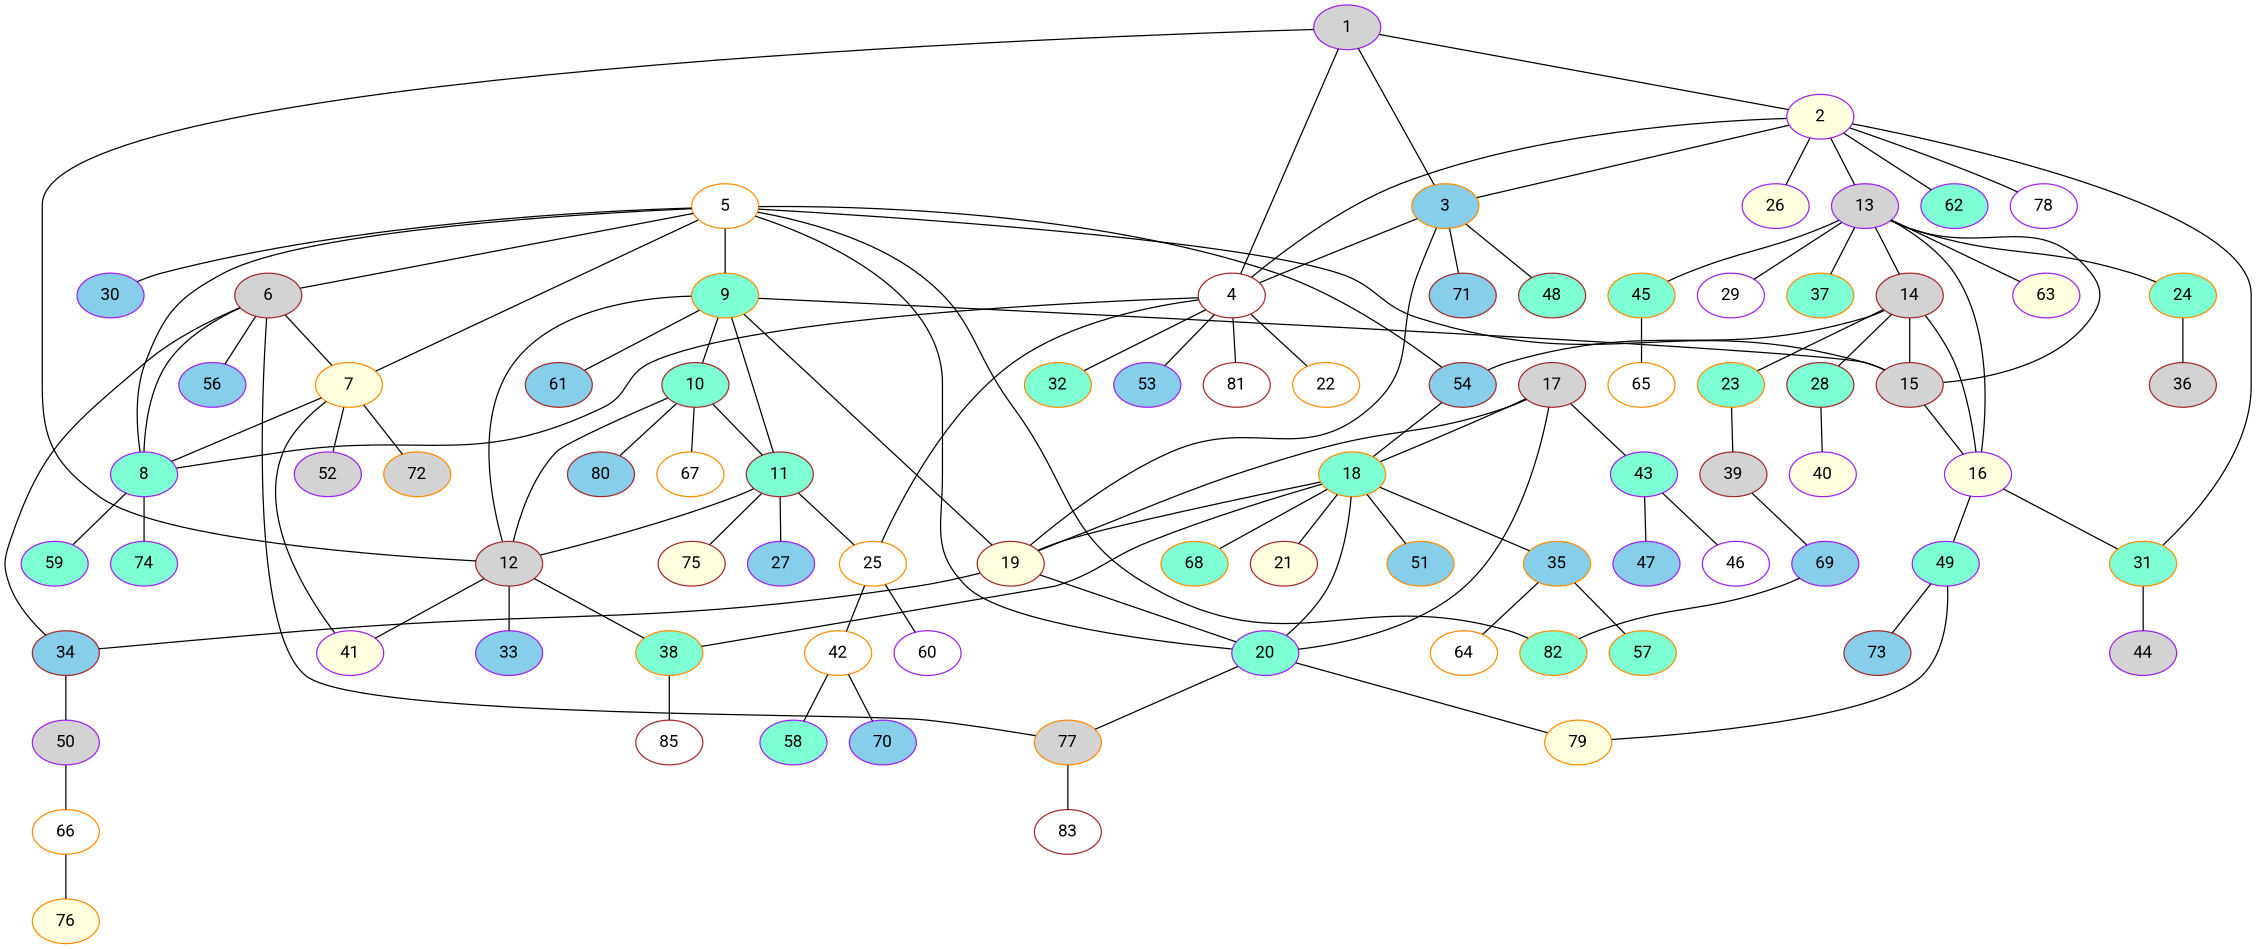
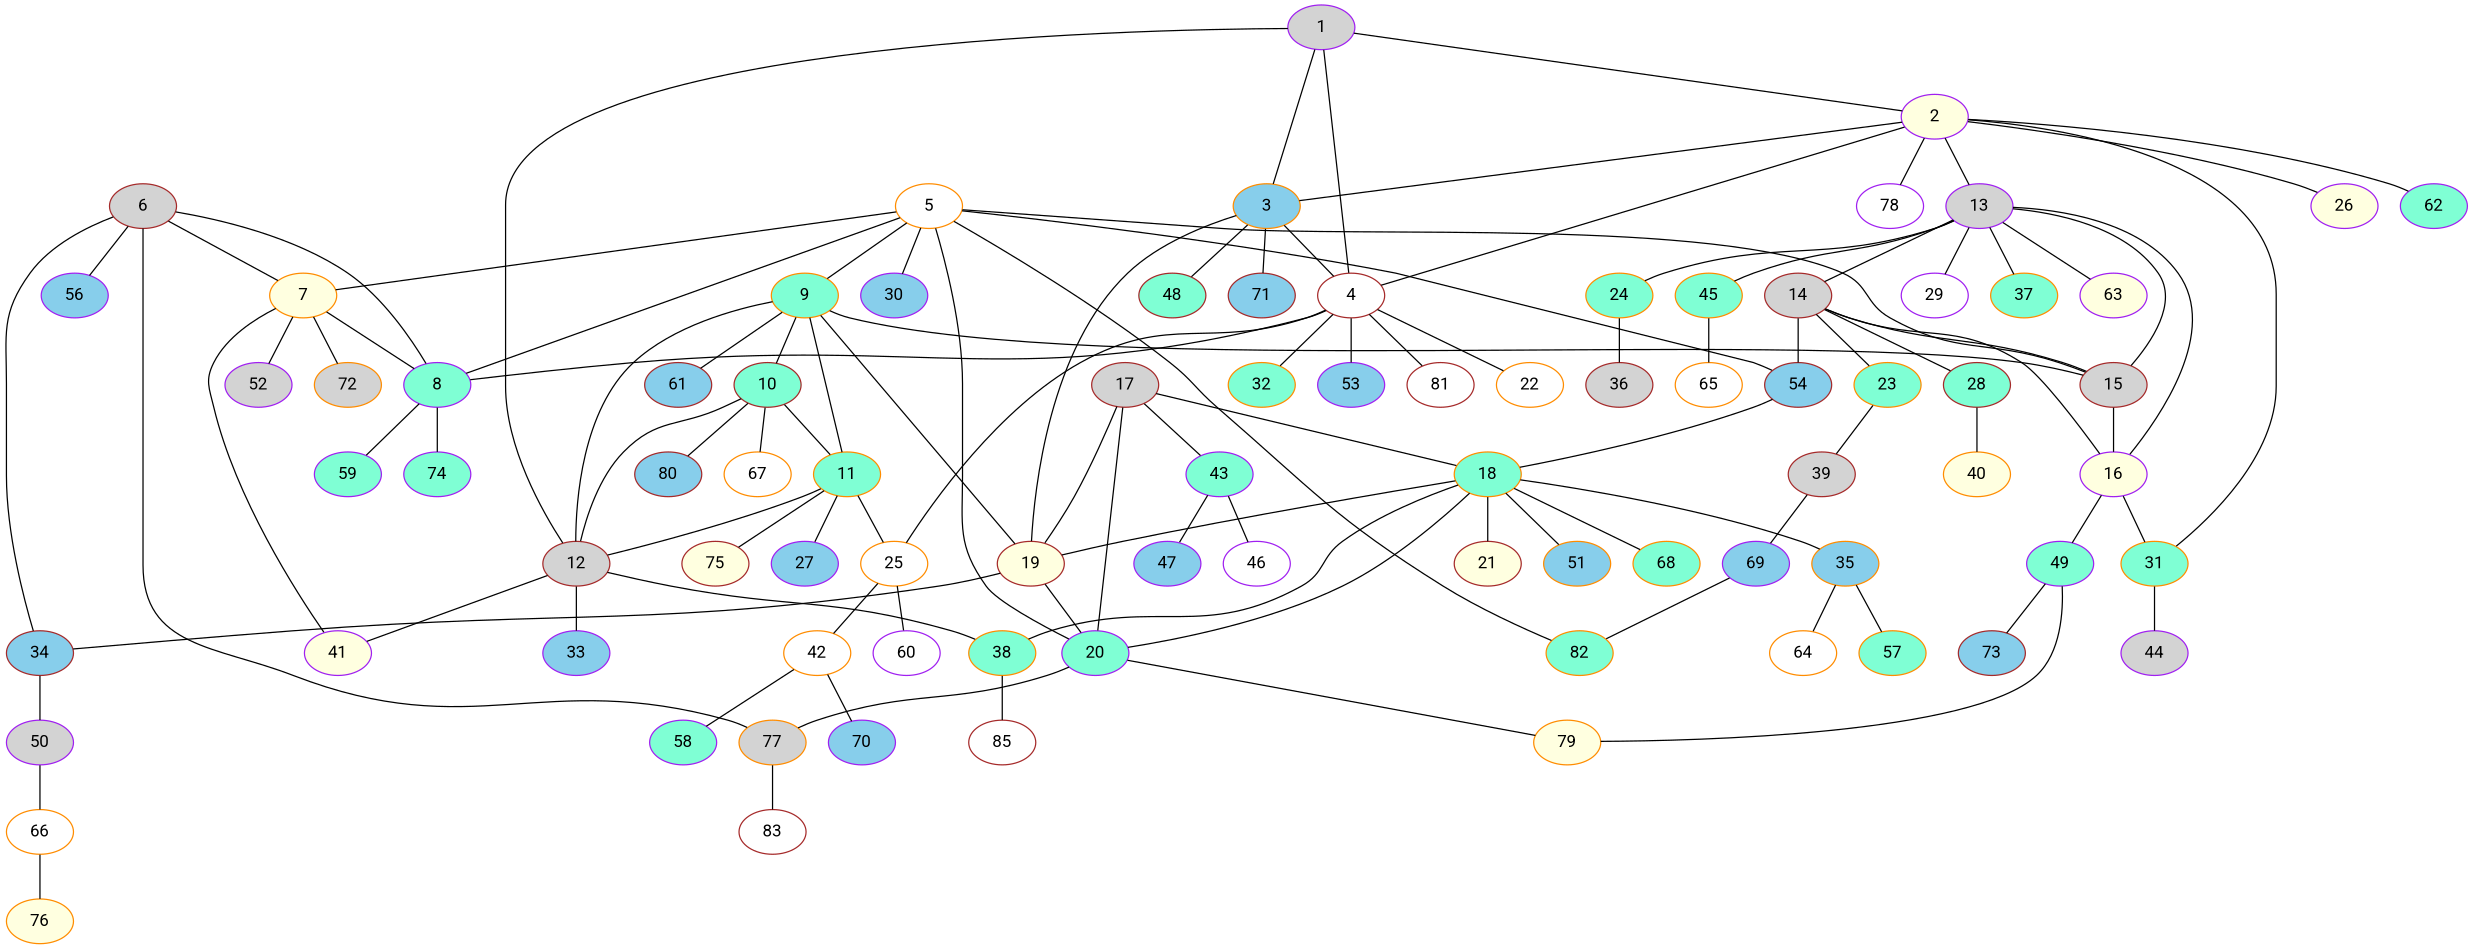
(497, 251) -> none
(780, 474) -> (847, 474)
(1823, 474) -> (1977, 474)
